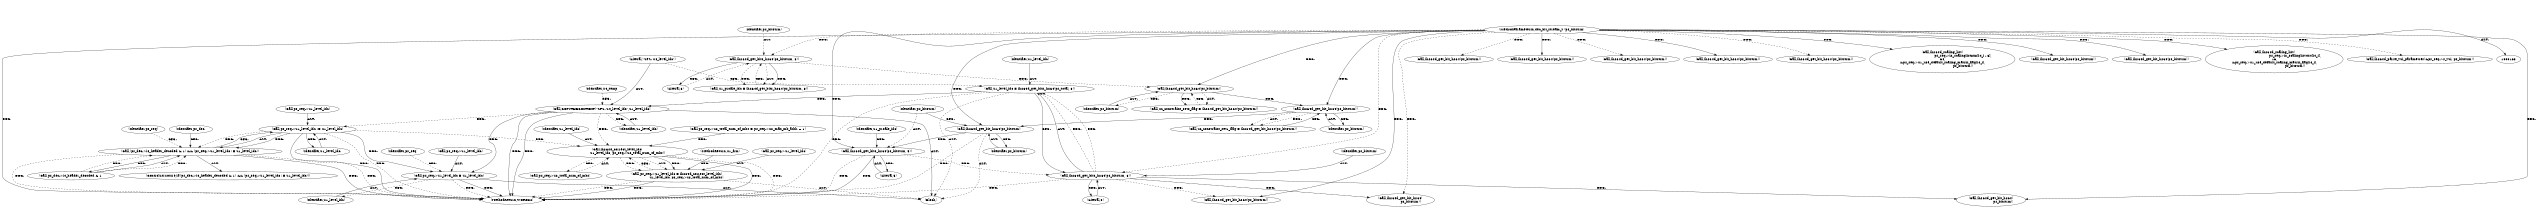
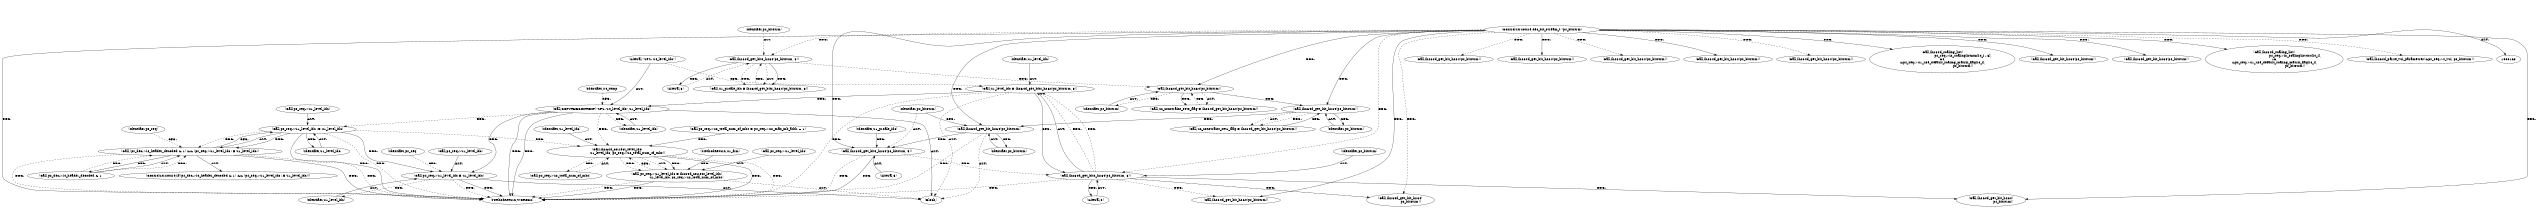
(1542, 30) -> (1542, 30)
(1030, 89) -> (1030, 89)
(191, 129) -> none
(884, 162) -> none
